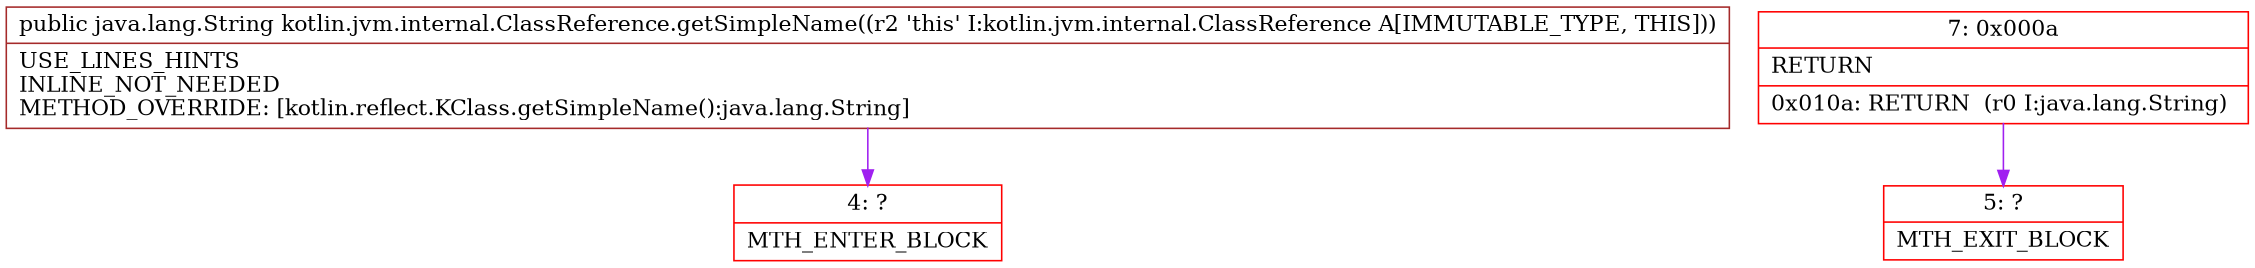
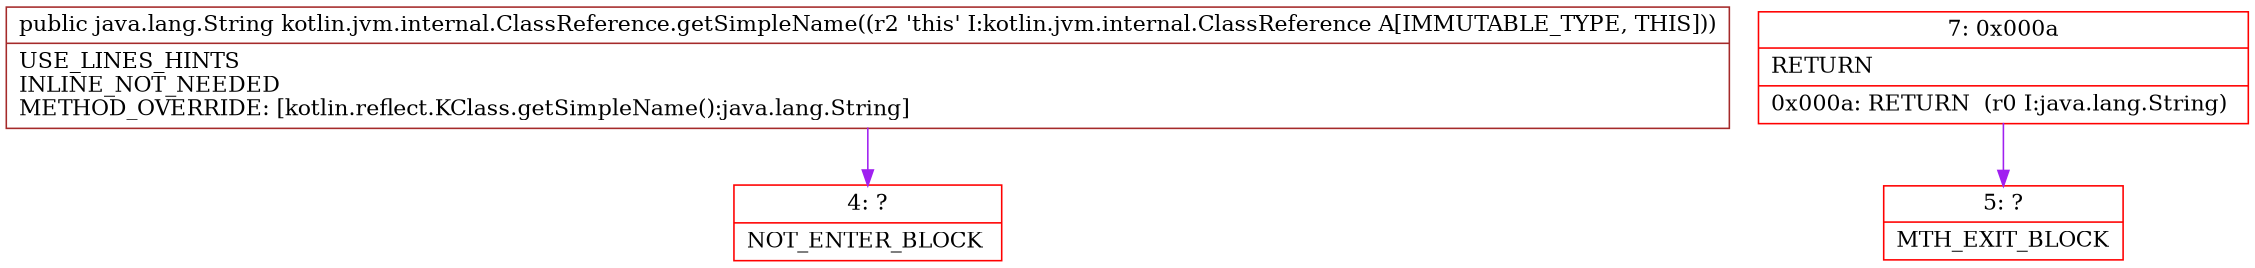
(2003, 104) -> (2003, 104)
(868, 241) -> (865, 241)
